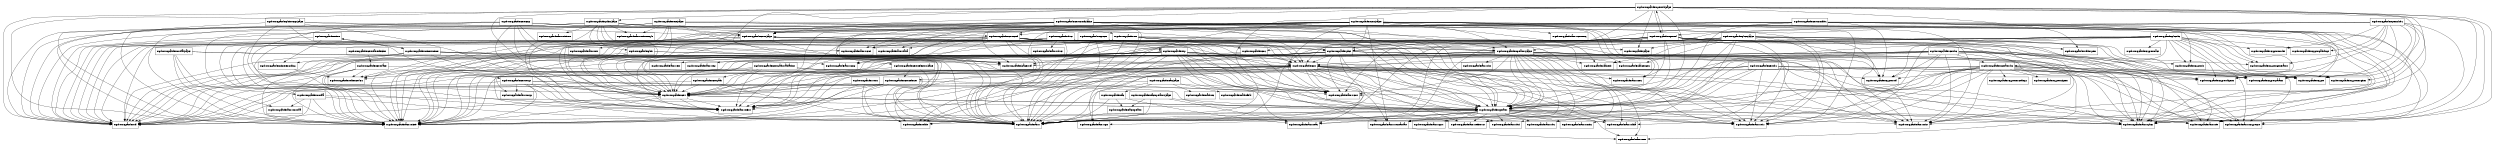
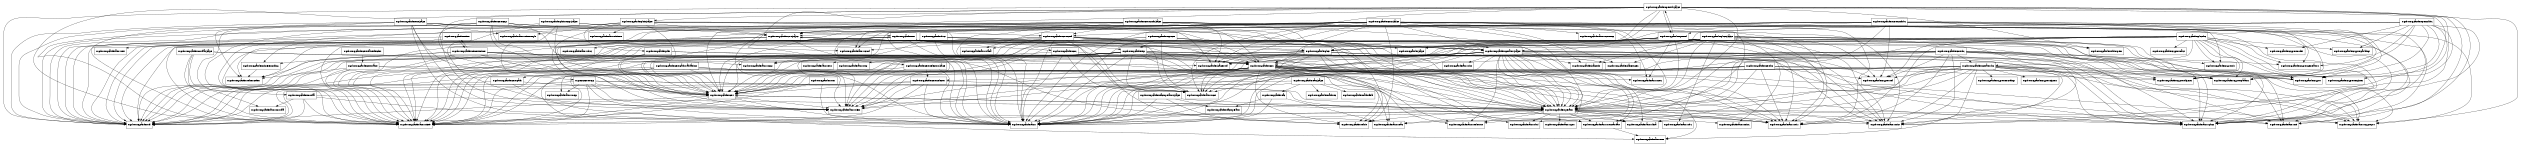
(1459, 44) -> (1378, 67)
(516, 81) -> (585, 81)
(1094, 125) -> none
